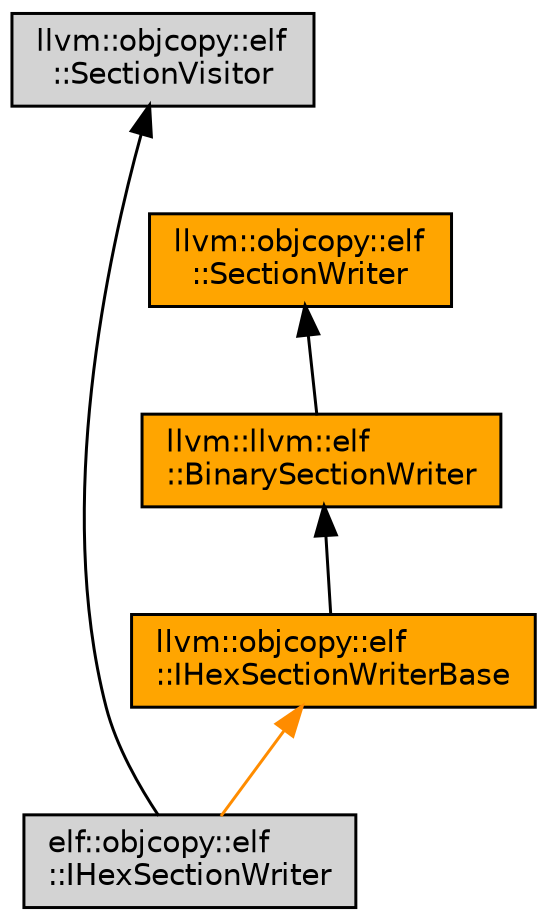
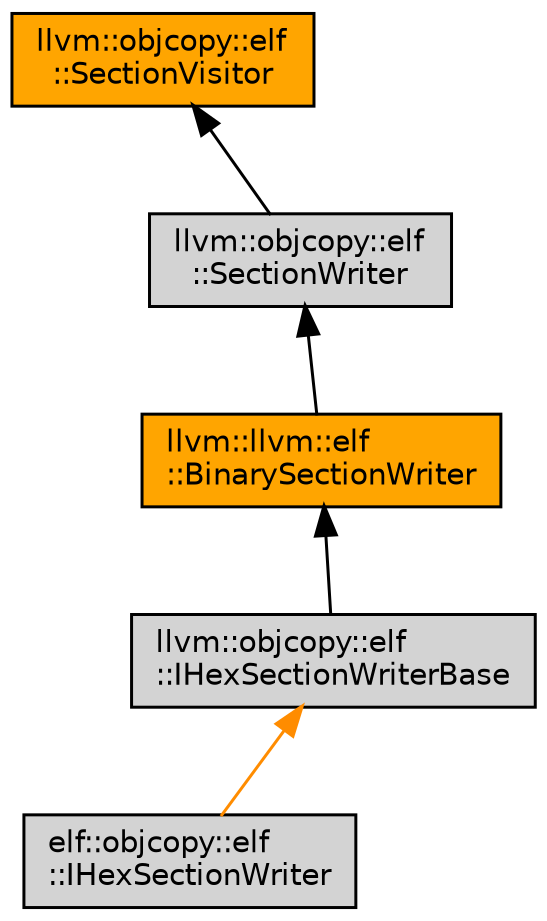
(163, 60) -> (163, 60)
(301, 260) -> (301, 260)
(85, 479) -> (240, 172)
(333, 661) -> (333, 661)
